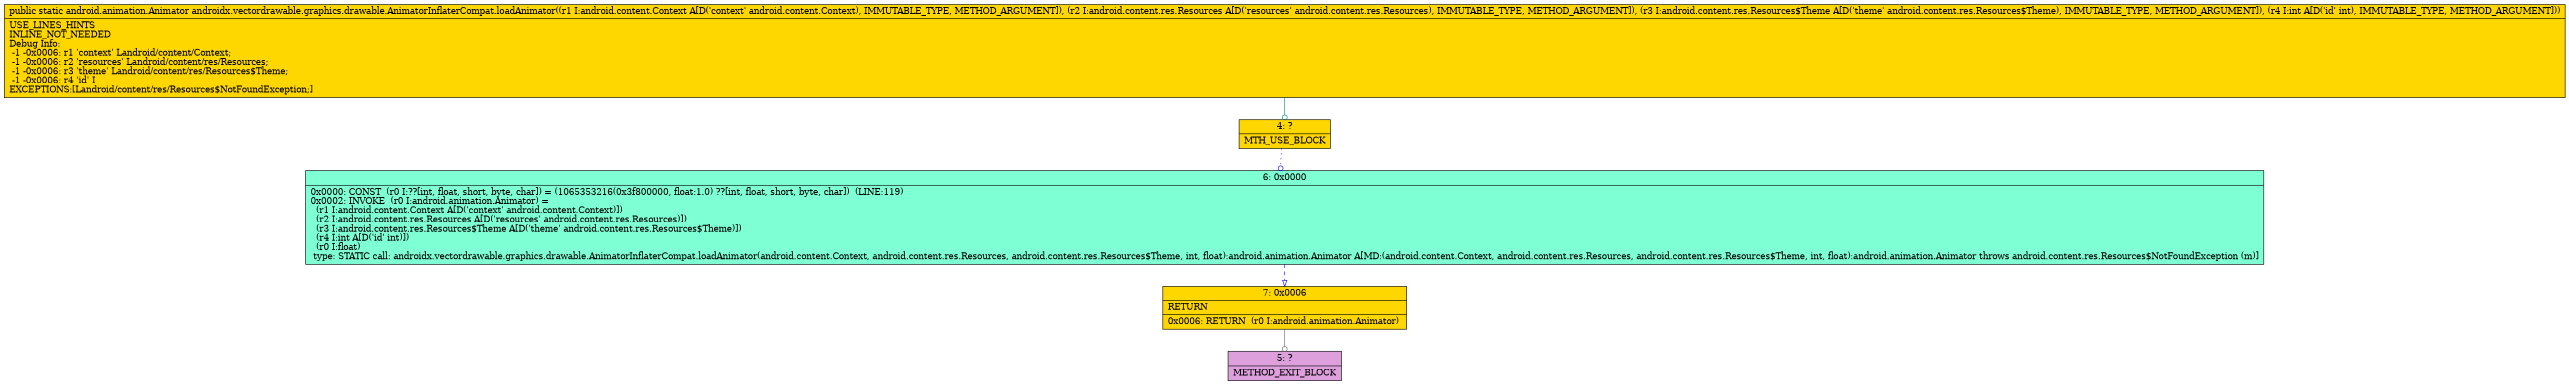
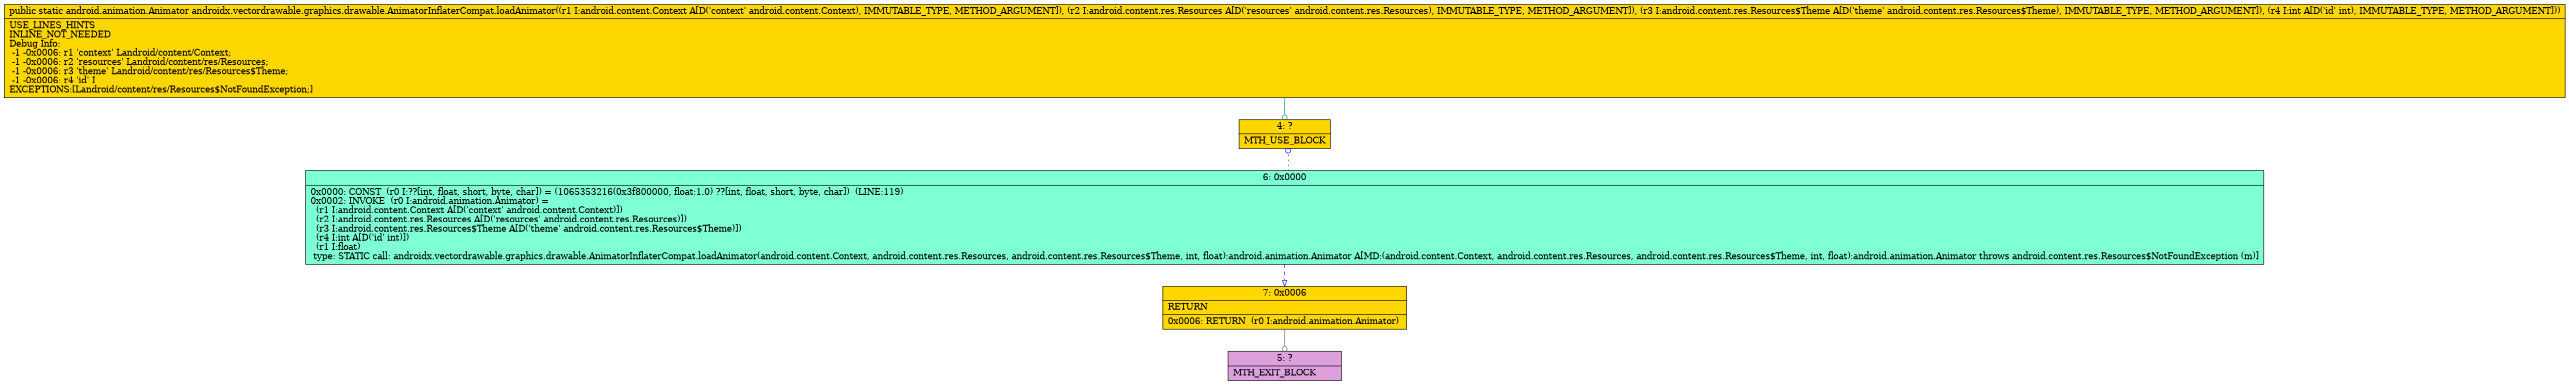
(1281, 157) -> (1289, 162)
(336, 247) -> (336, 247)
(1285, 373) -> (1275, 373)
